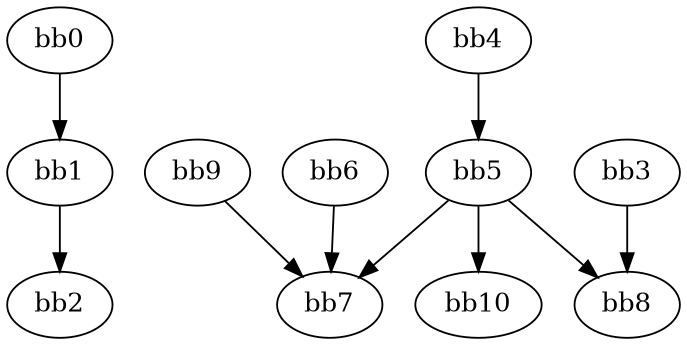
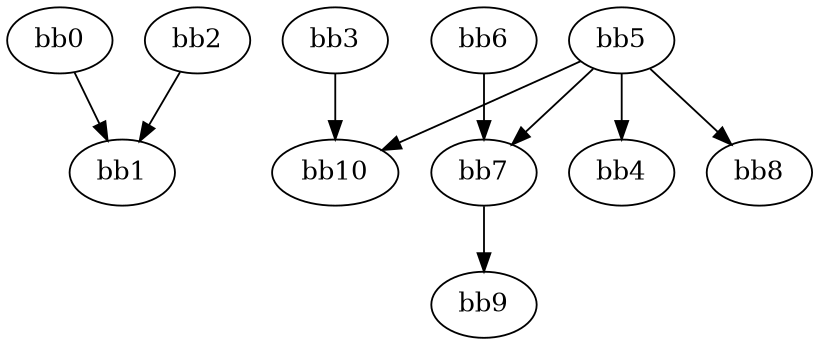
(478, 97) -> (622, 97)
(60, 230) -> (165, 99)
(627, 230) -> (335, 97)
(257, 232) -> (484, 230)
